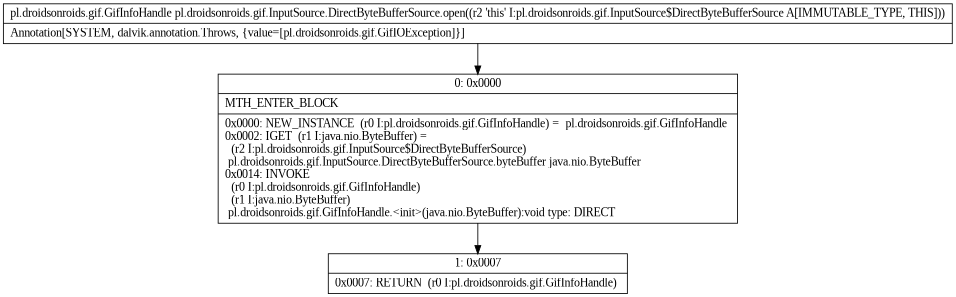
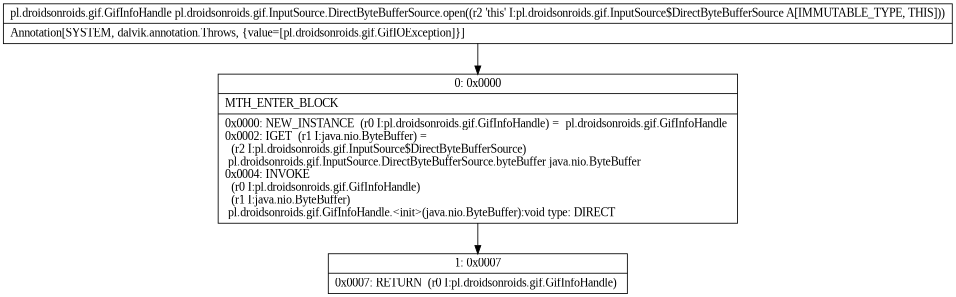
(271, 175) -> (271, 175)
